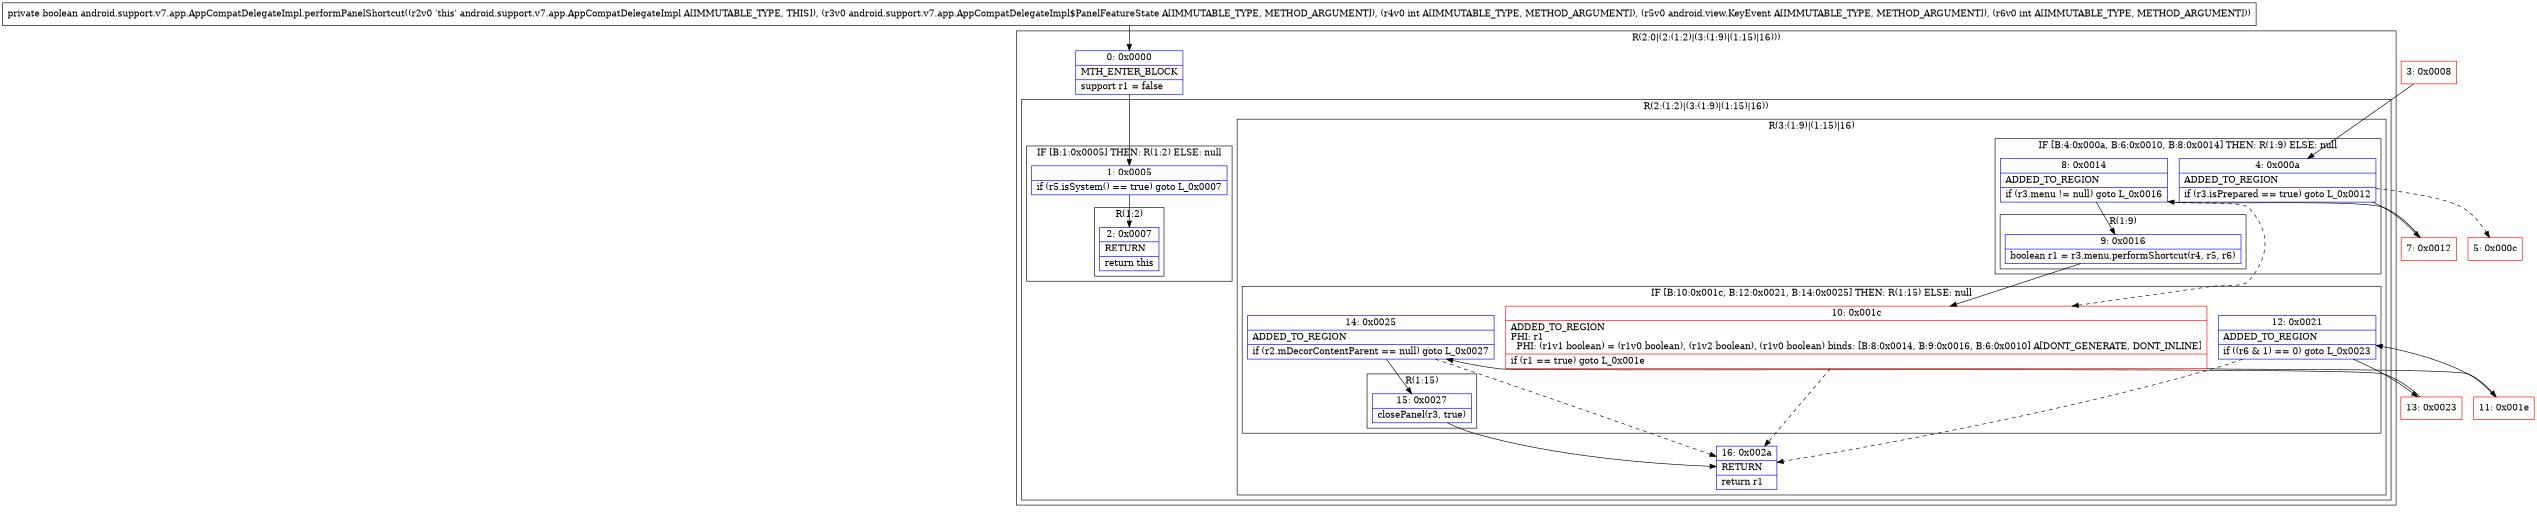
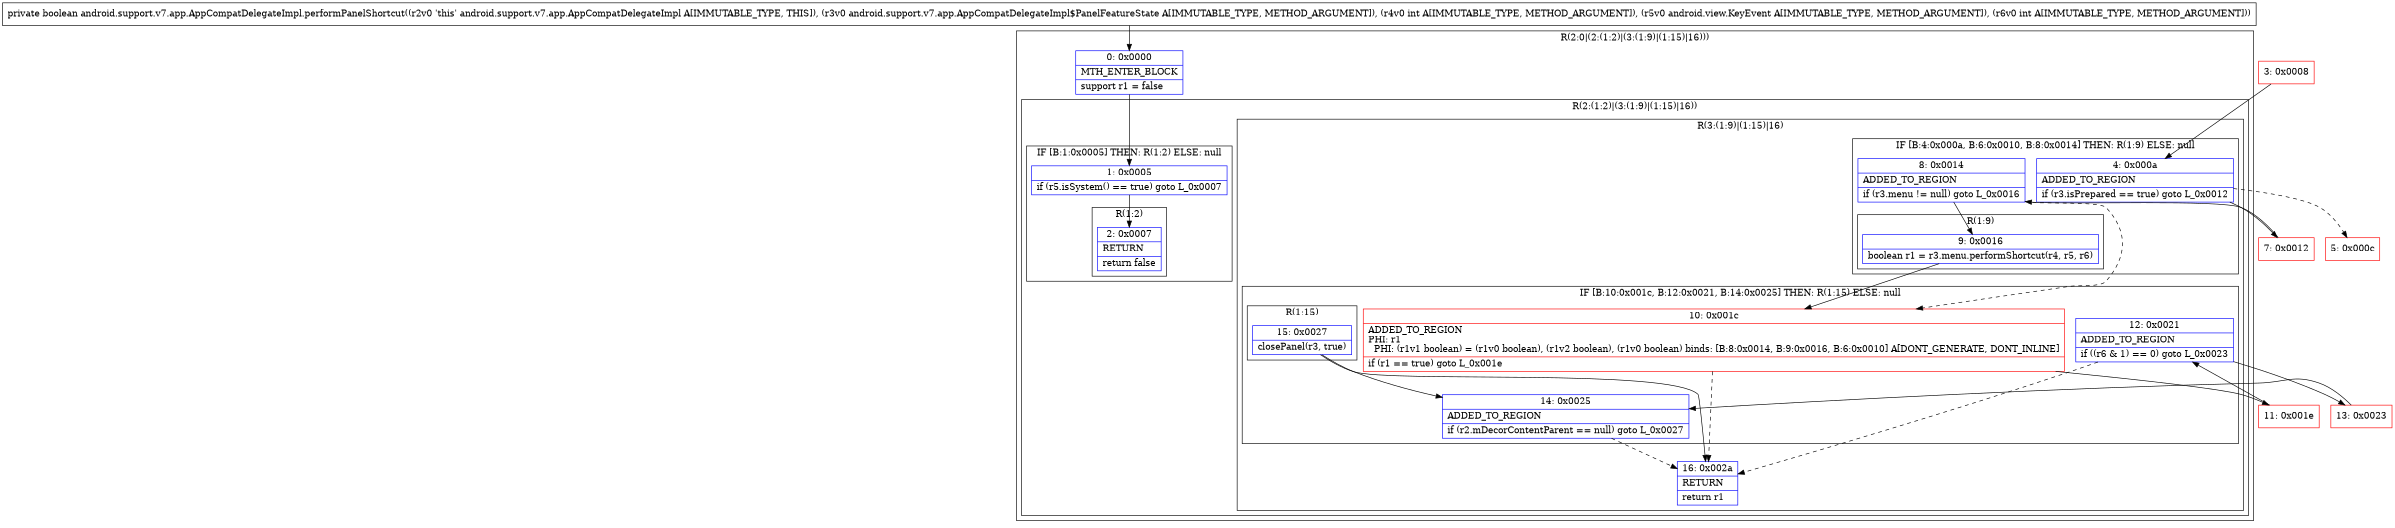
(1129, 263) -> (1129, 263)
(1394, 370) -> (1377, 380)
